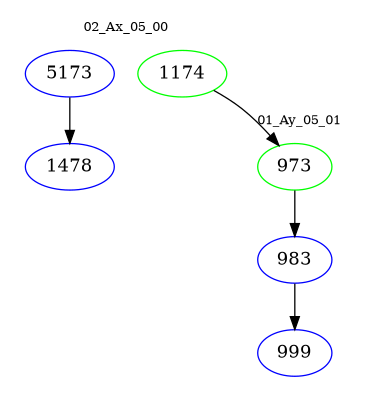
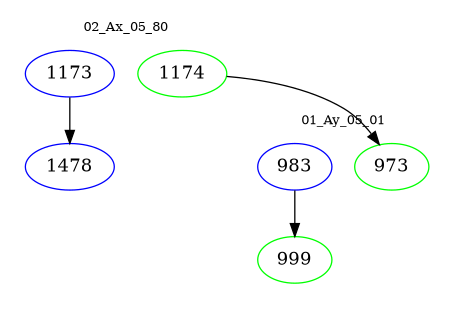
(126, 28) -> (126, 28)
(70, 74) -> (70, 74)
(295, 207) -> none
(295, 353) -> (295, 260)
